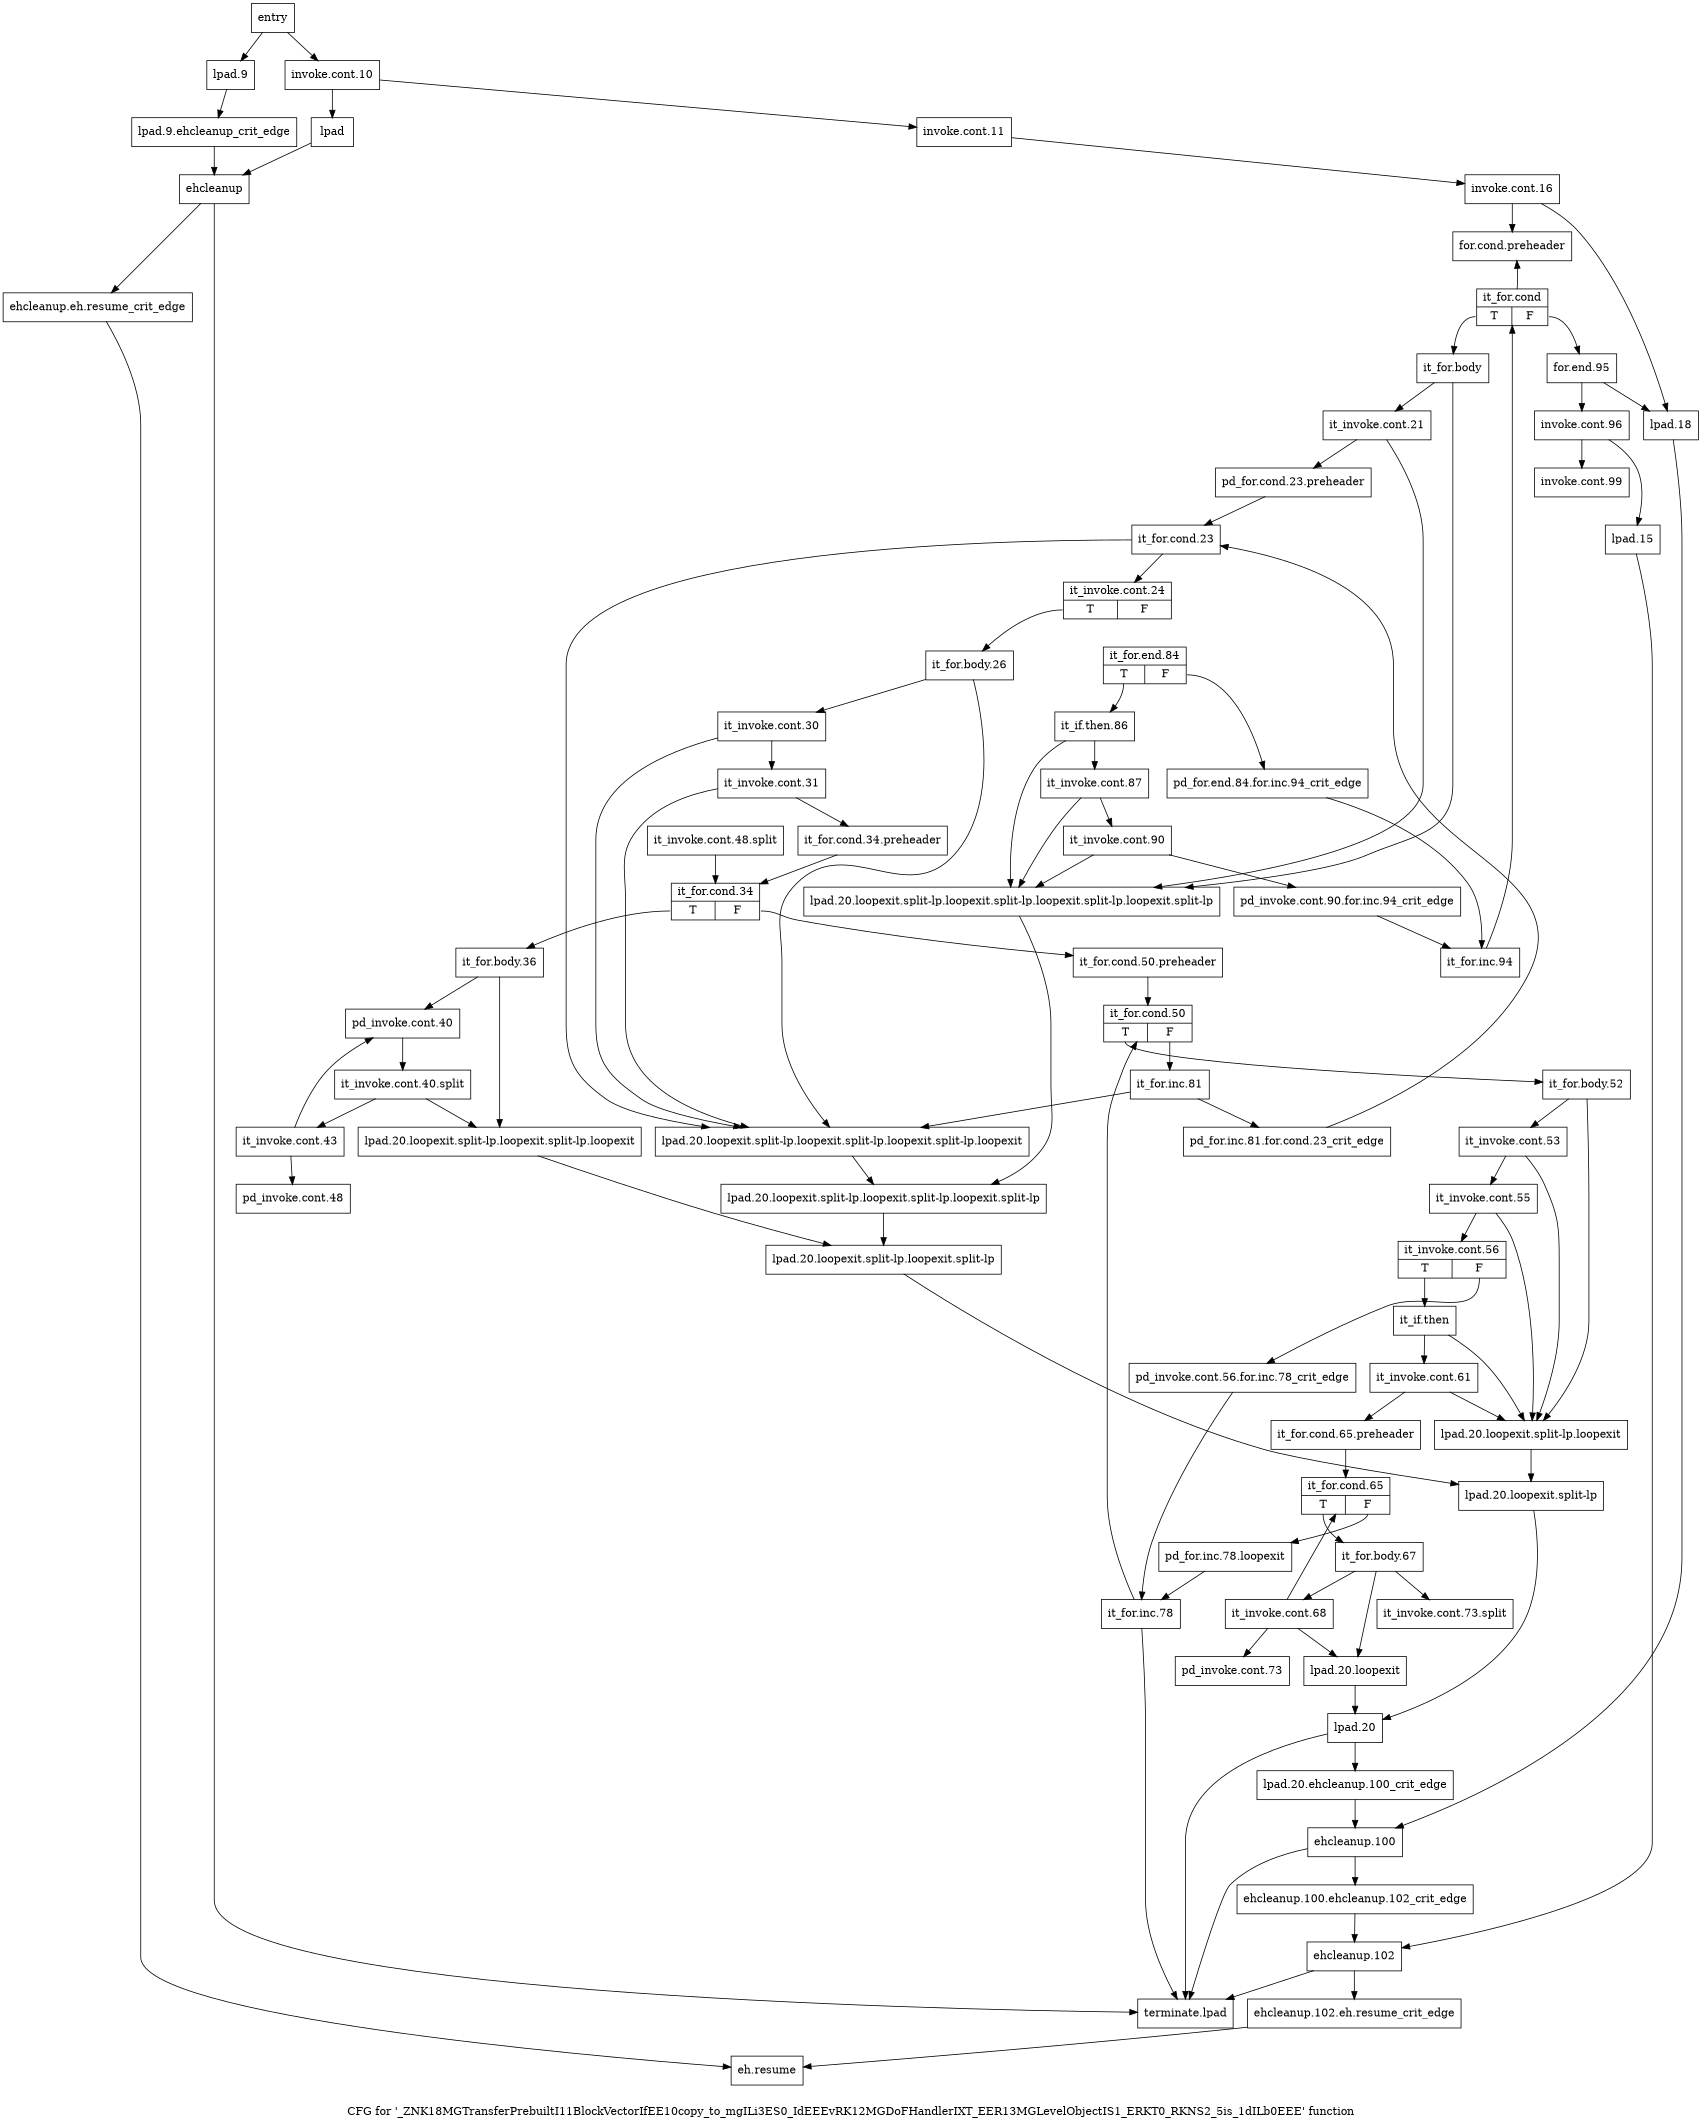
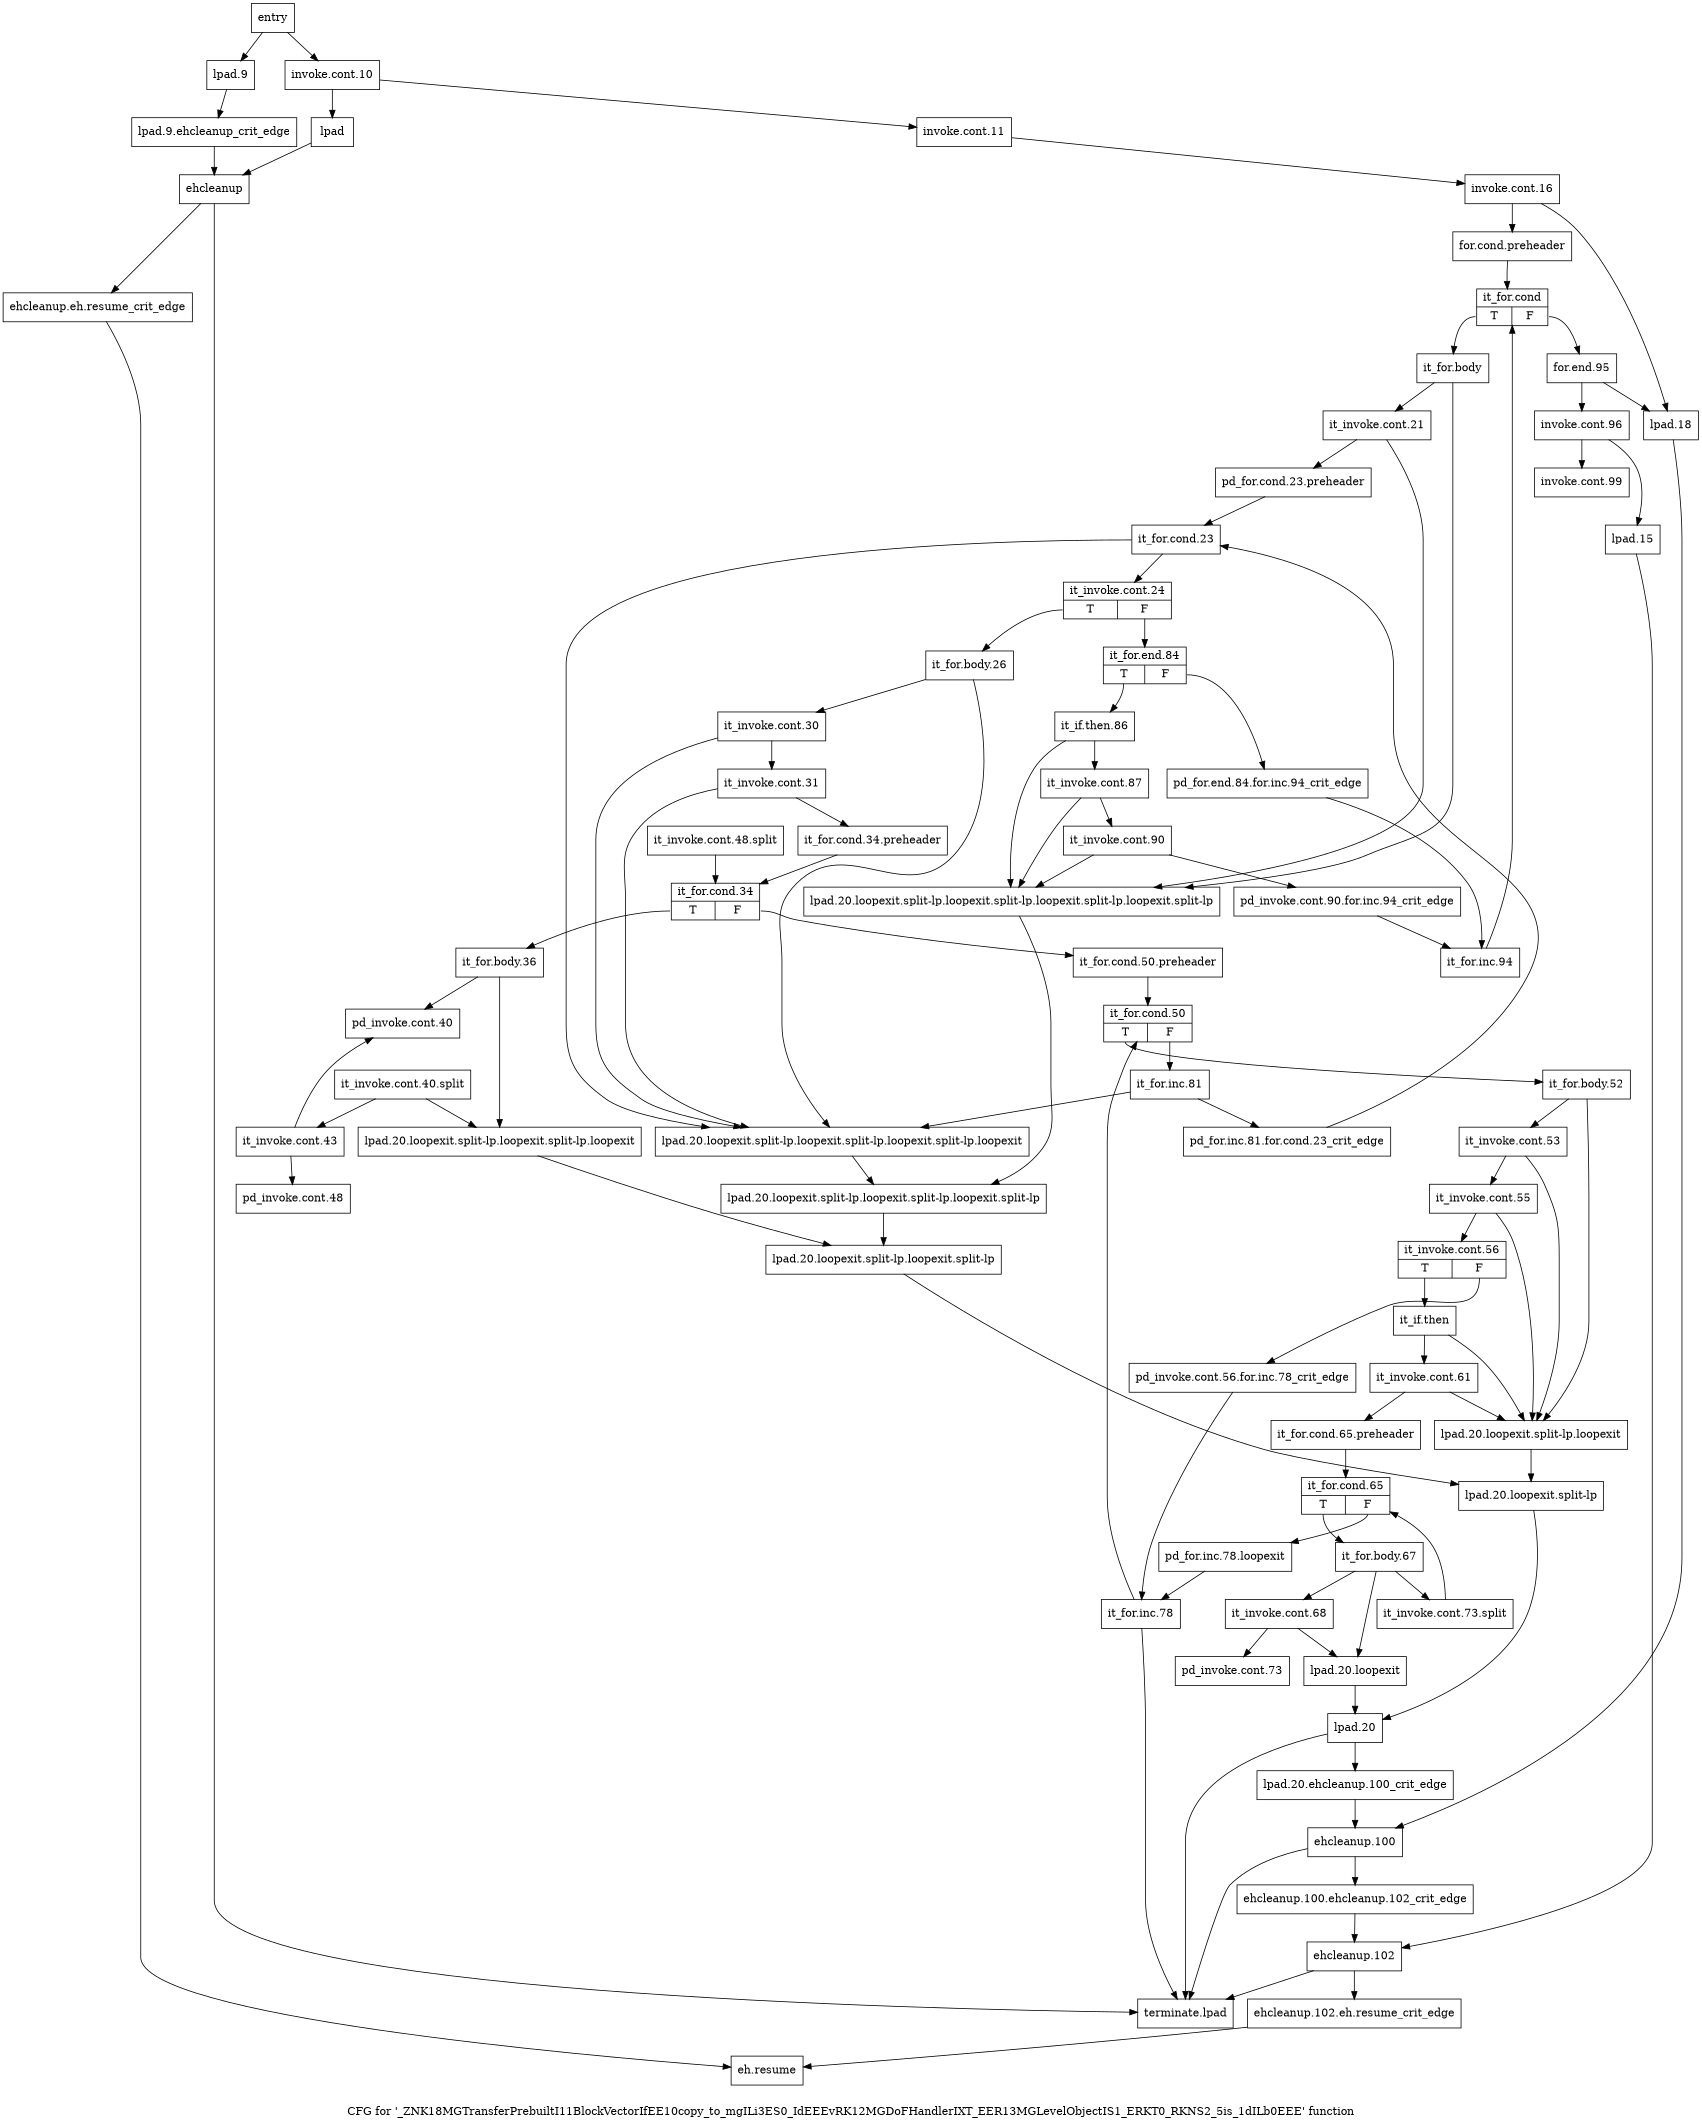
(1518, 279) -> (1507, 271)
none -> (1145, 629)
(403, 1050) -> none
(1309, 1560) -> (1435, 1550)
